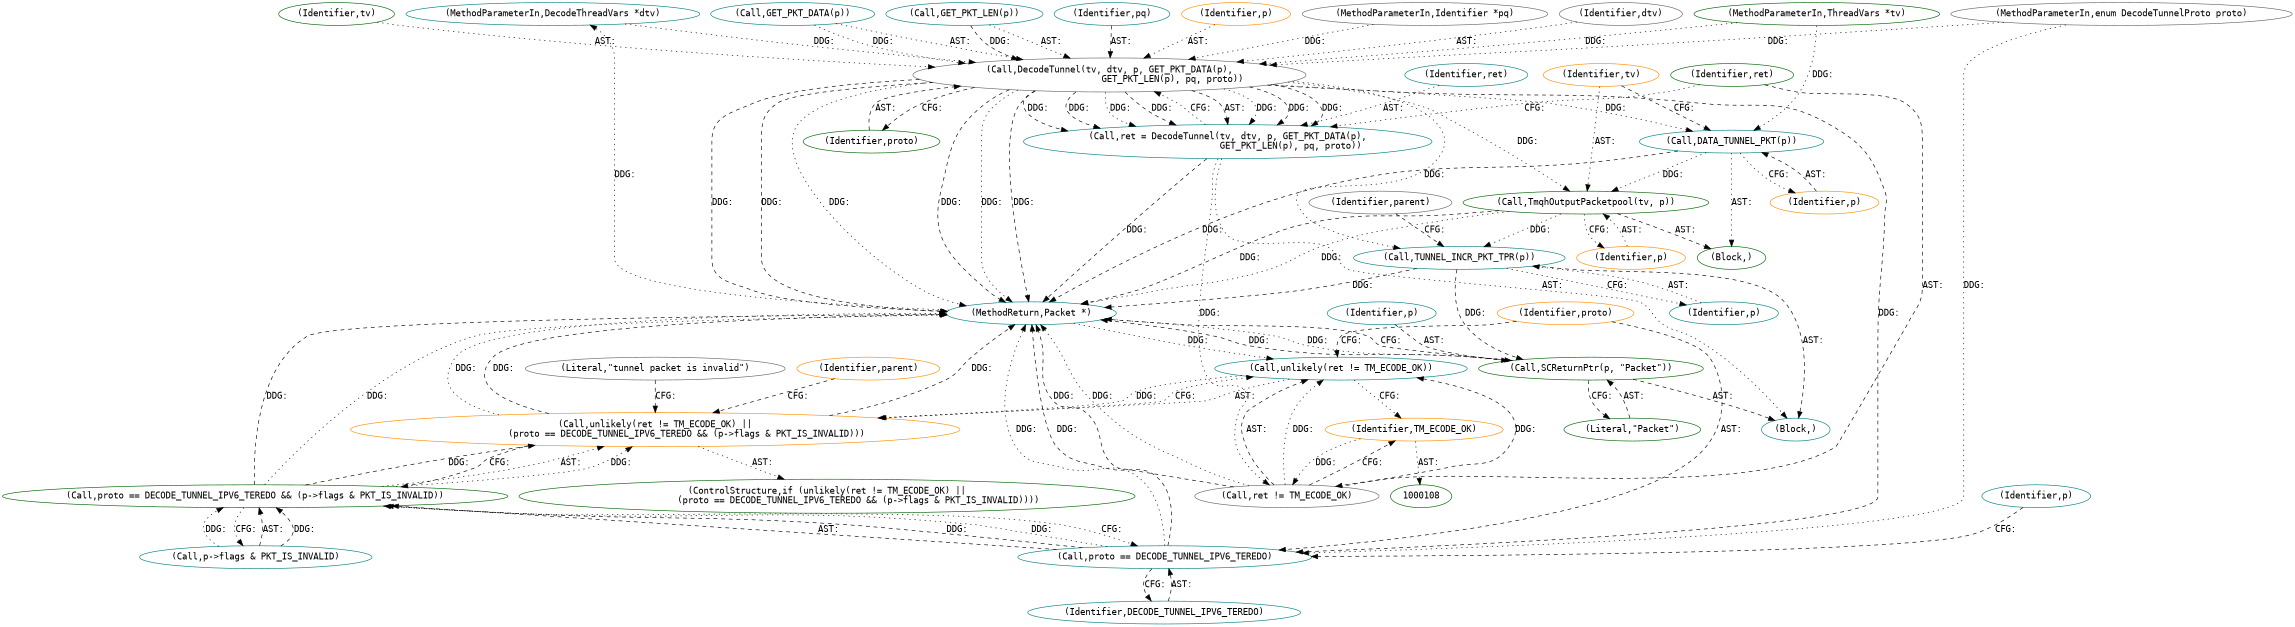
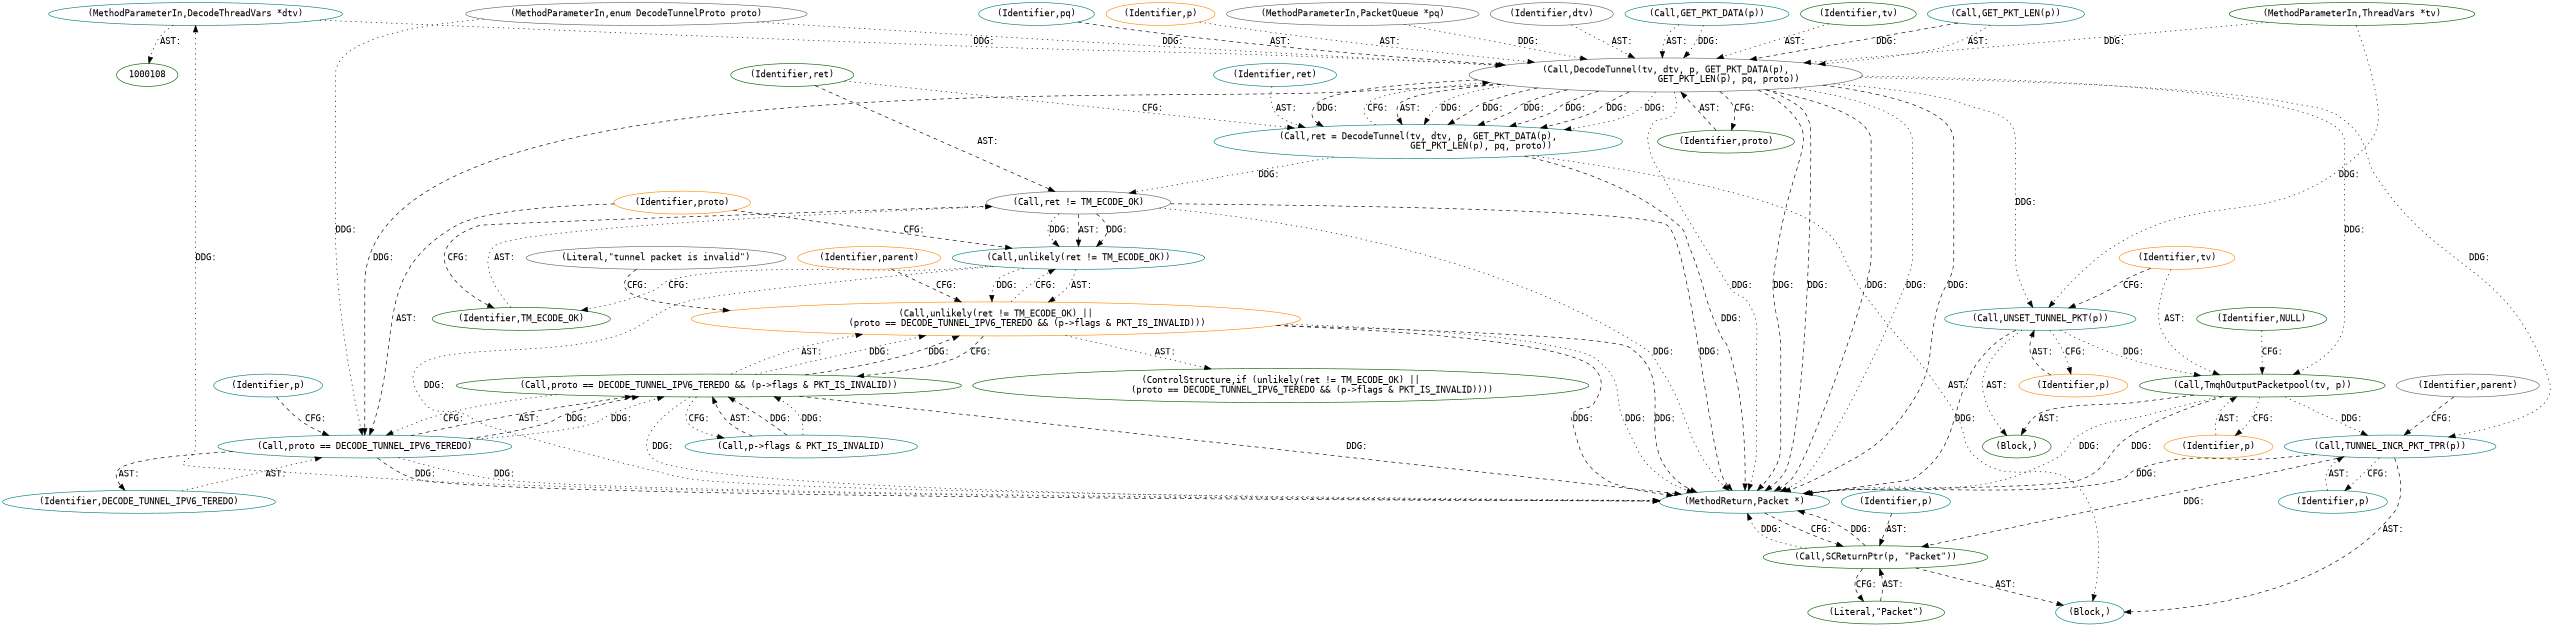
(1425, 14) -> (1353, 14)
(1732, 142) -> (2040, 319)
none -> (2262, 319)
(1170, 343) -> (718, 481)
(1414, 430) -> (521, 319)
(1417, 460) -> (159, 39)
(1329, 463) -> (507, 258)
(1158, 585) -> (132, 474)
(1171, 588) -> (249, 475)
